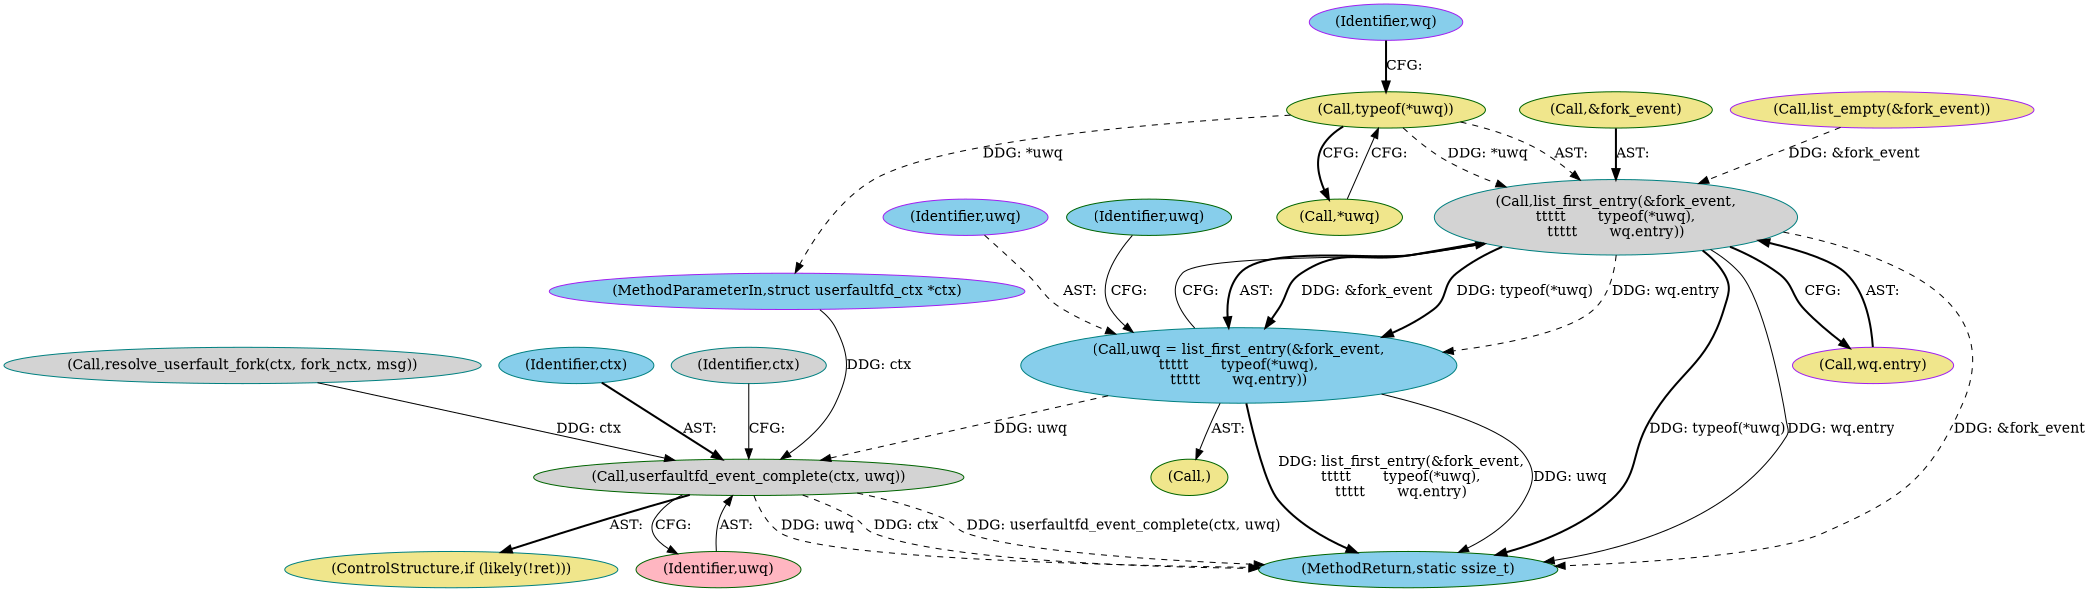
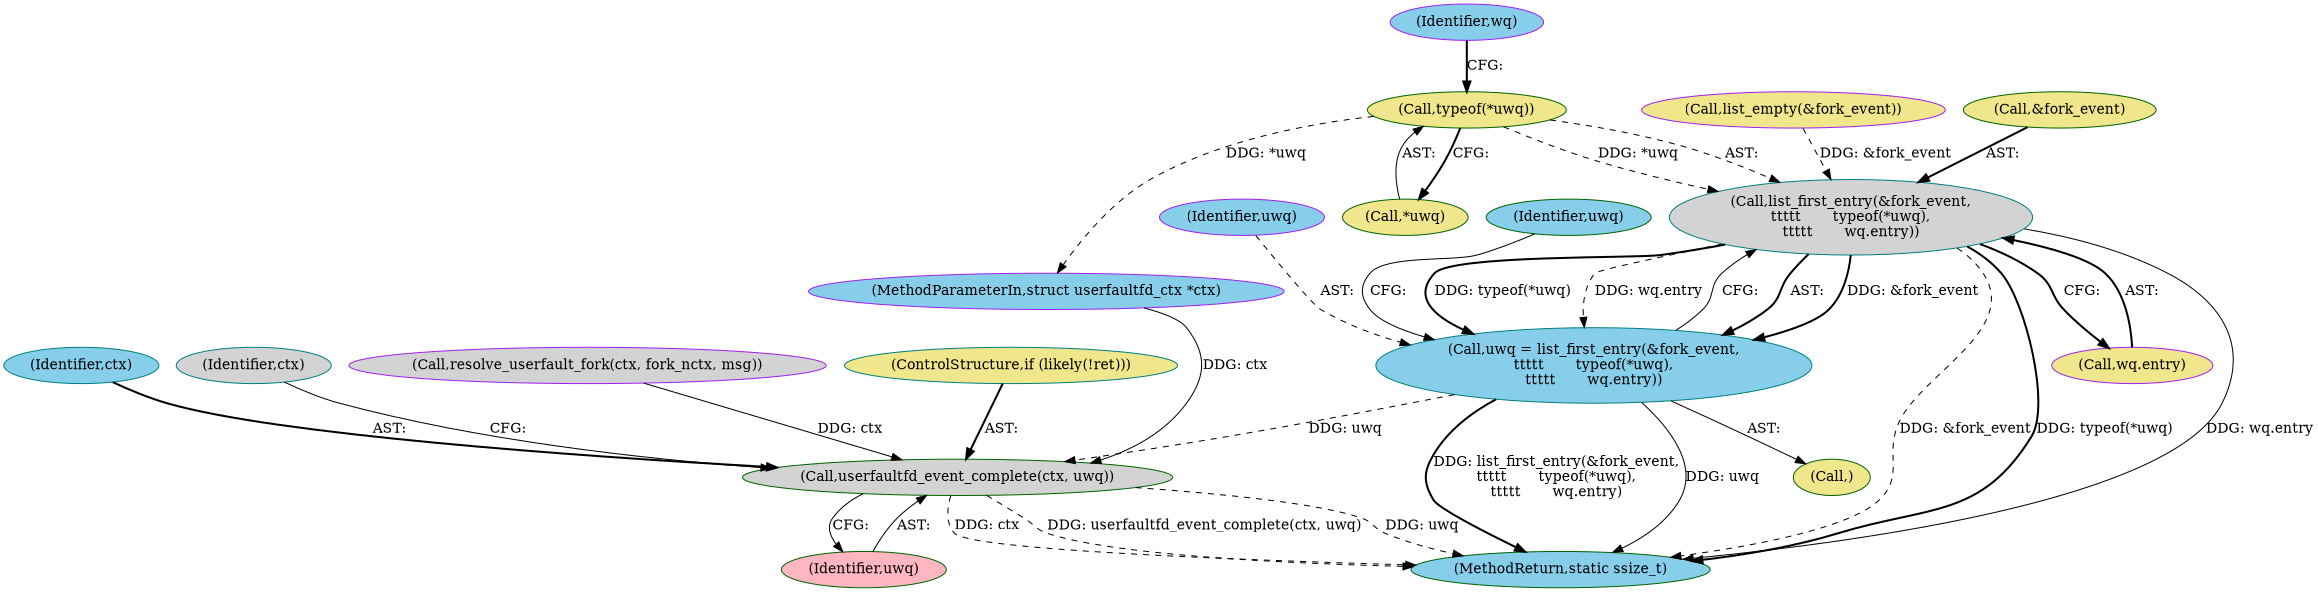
(1392, 154) -> (1421, 154)
(243, 365) -> (588, 365)
(600, 521) -> (987, 417)
